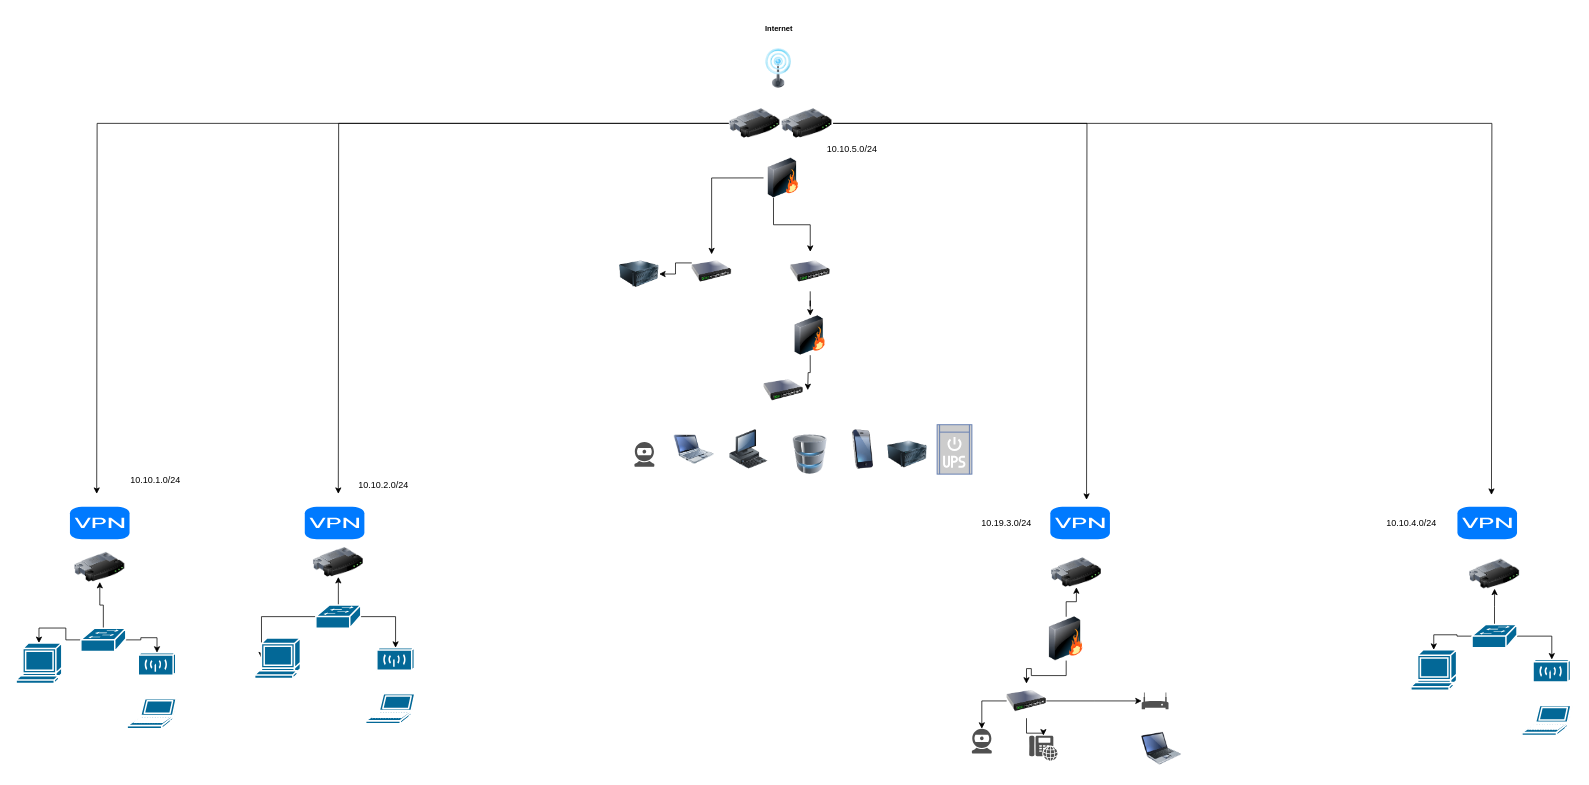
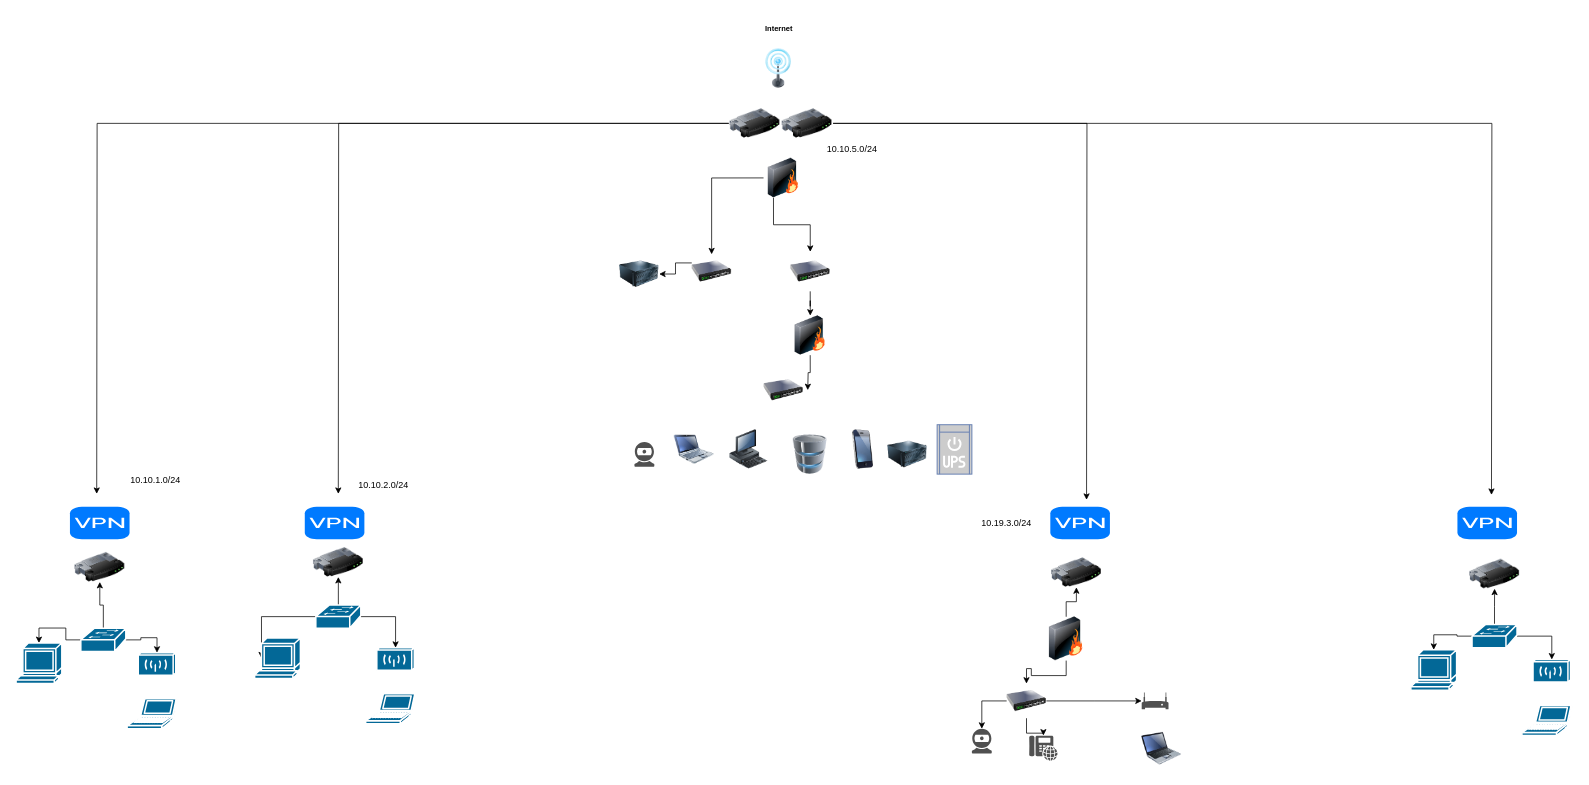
(1412, 523) -> none
